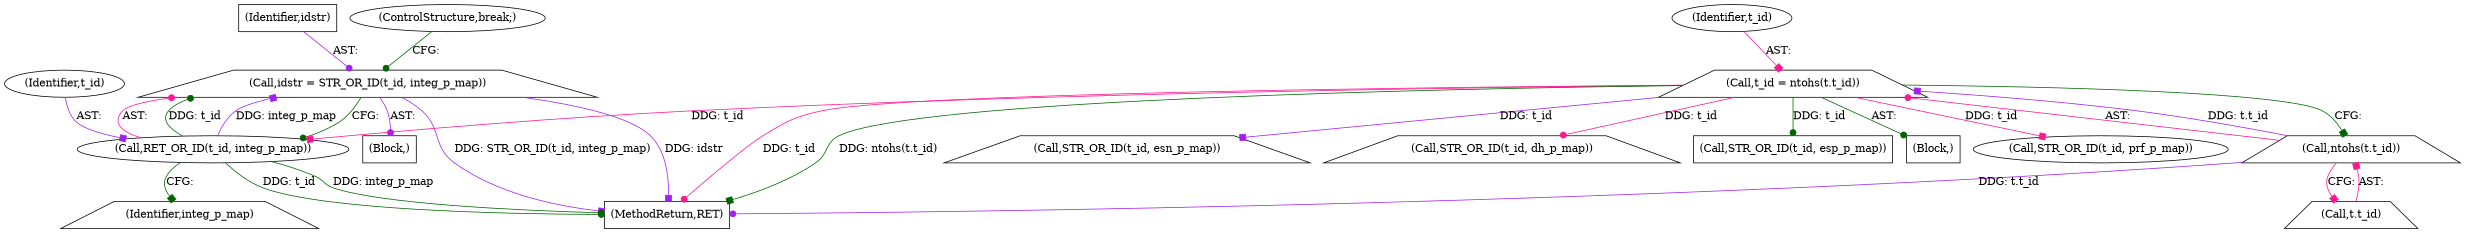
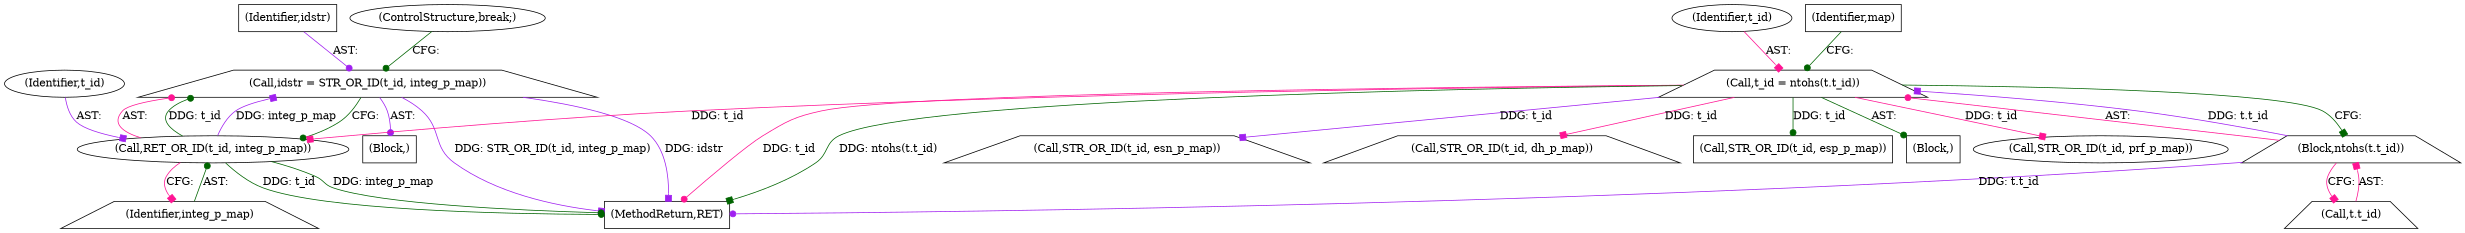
none -> (1853, 18)
(1650, 116) -> (1650, 116)
(2351, 149) -> (2351, 149)
(166, 176) -> (166, 176)
none -> (200, 185)
